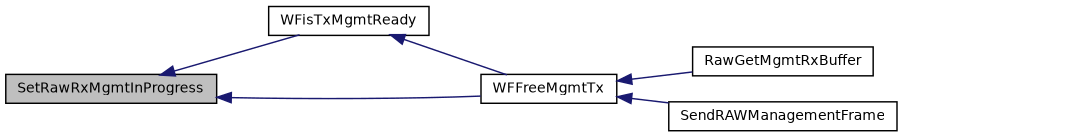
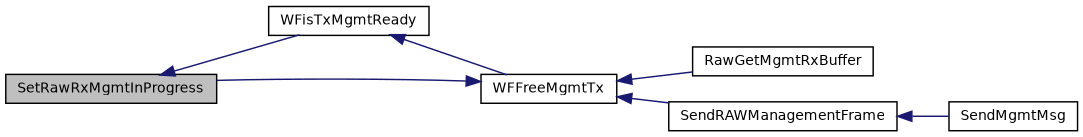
(356, 99) -> (341, 79)
none -> (1013, 116)
